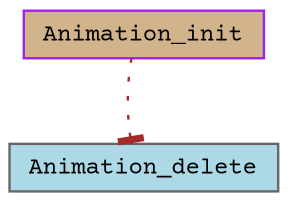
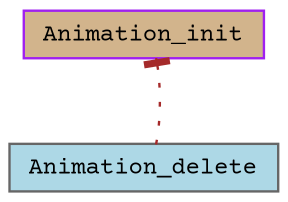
(128, 95) -> (160, 107)
